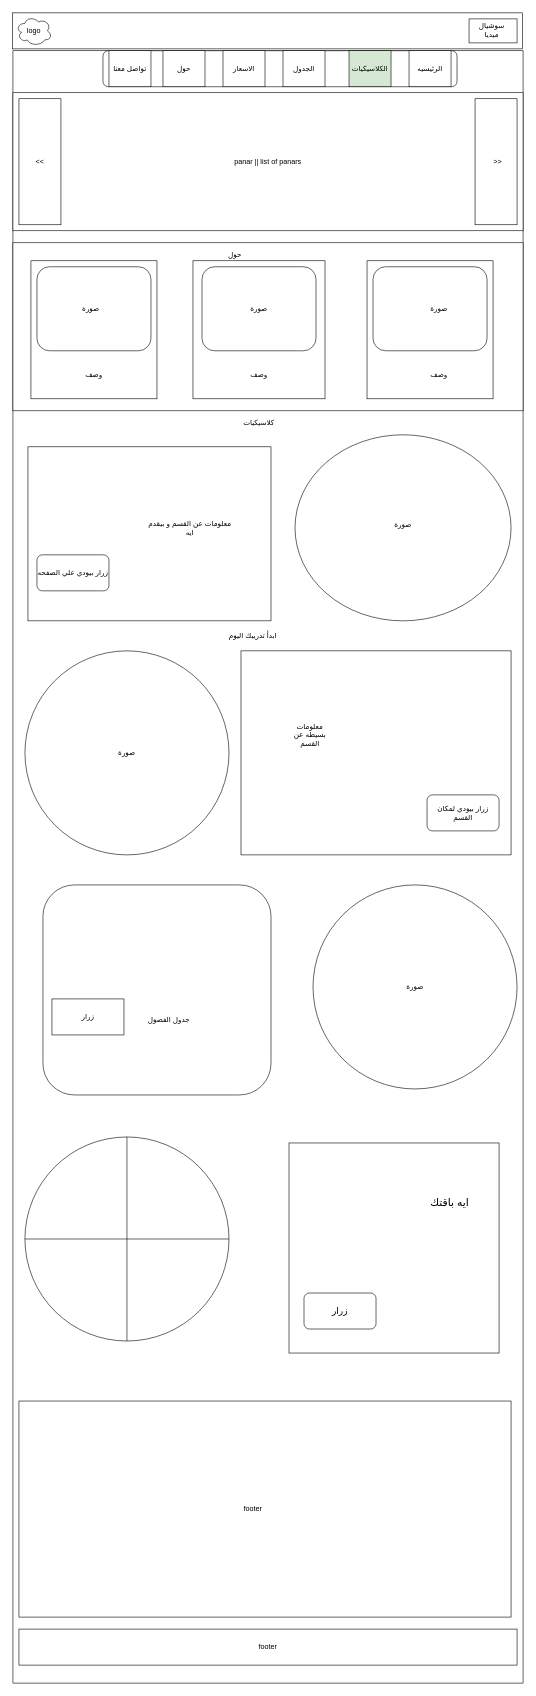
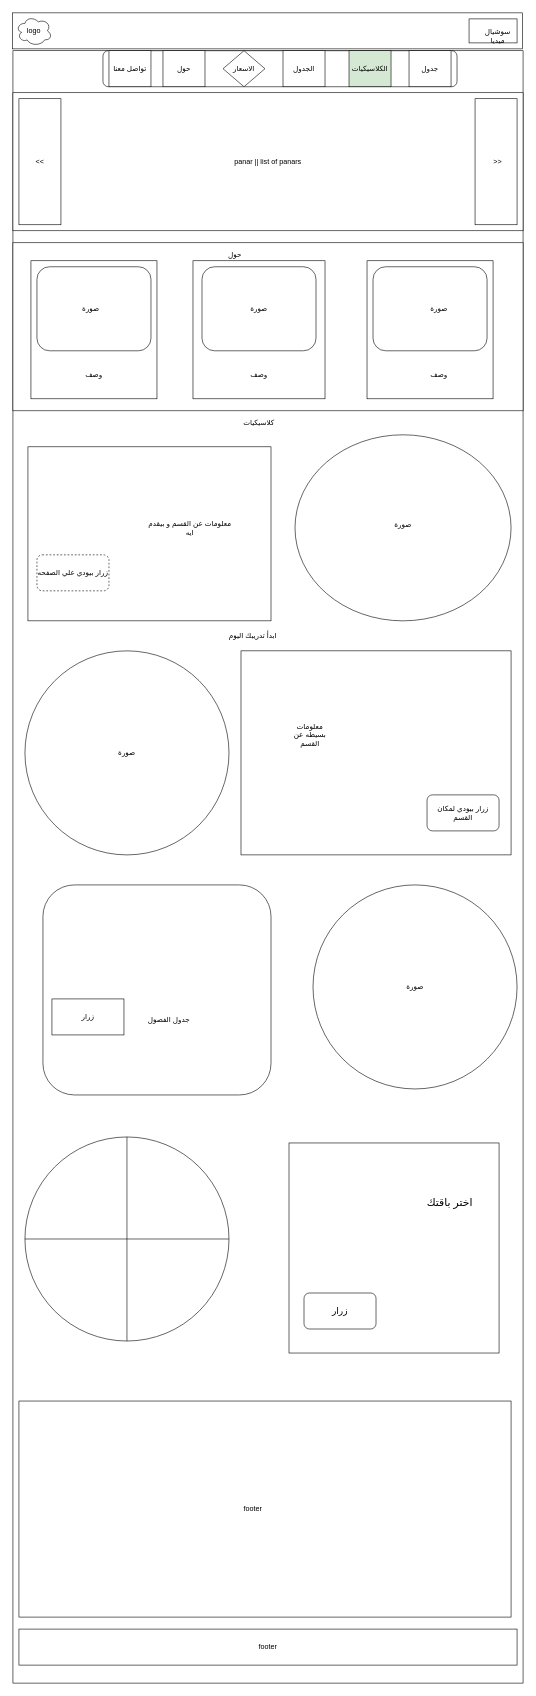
(492, 30) -> (498, 36)
(244, 69) -> (244, 69)
(430, 69) -> (430, 69)
(73, 573) -> (73, 573)
(450, 1203) -> (450, 1203)
